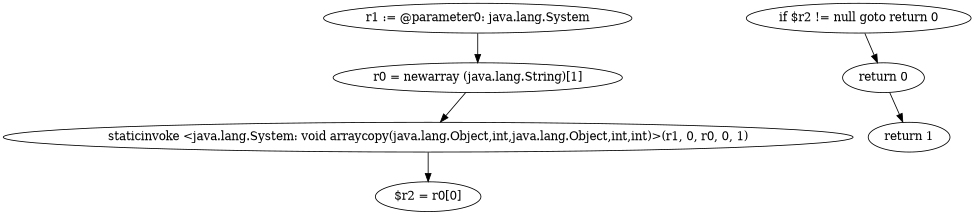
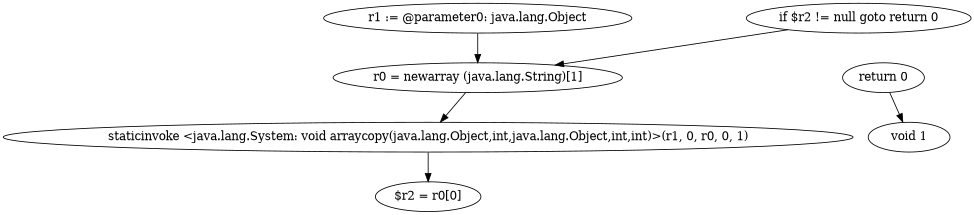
(478, 18) -> (478, 18)
(869, 44) -> (676, 47)
(909, 137) -> (909, 137)
